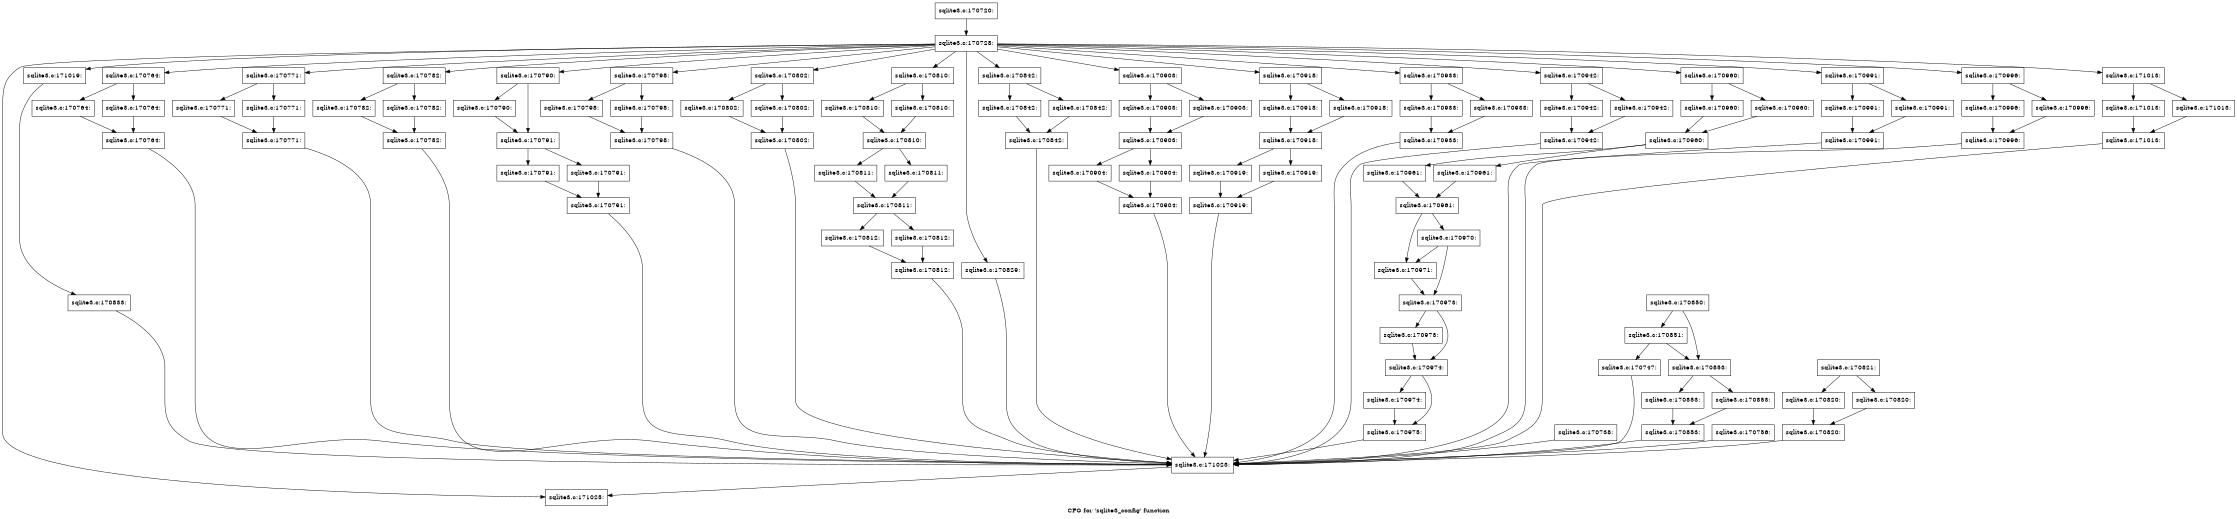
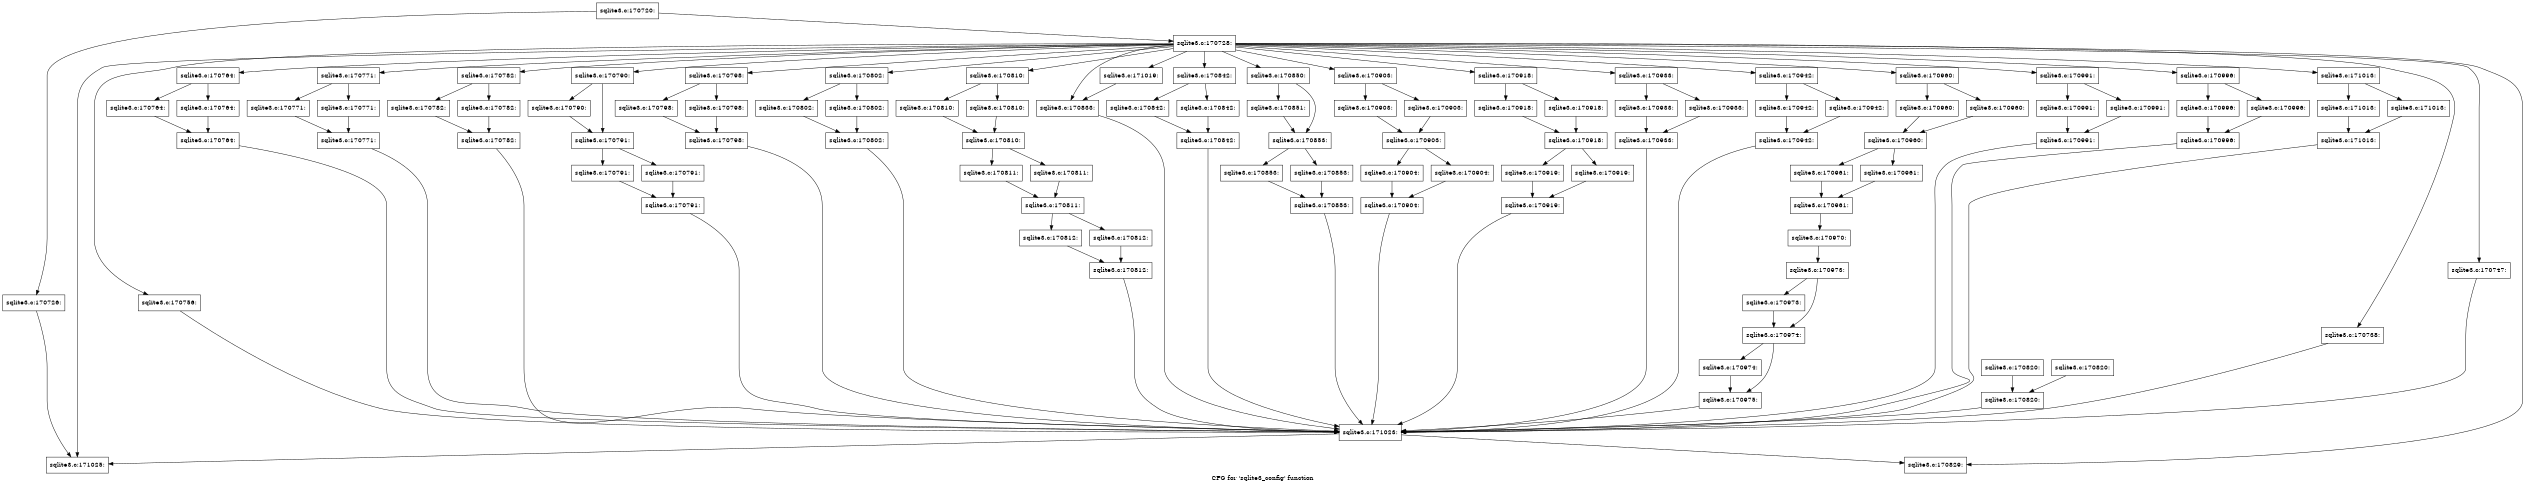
none -> (519, 49)
none -> (1239, 59)
none -> (1105, 62)
none -> (2341, 63)
(1405, 270) -> none
none -> (34, 303)
(1644, 350) -> (1949, 49)
(1848, 368) -> none
(1017, 431) -> (1651, 449)
